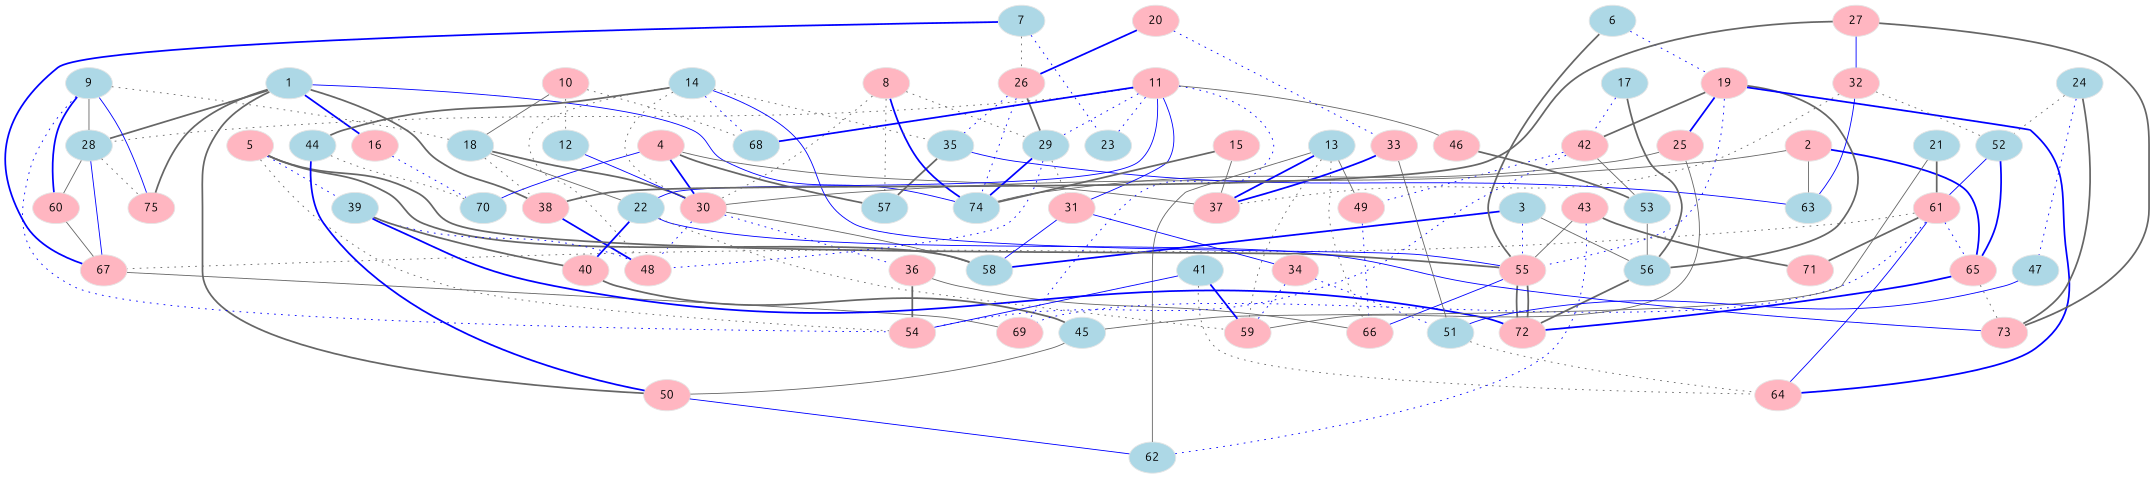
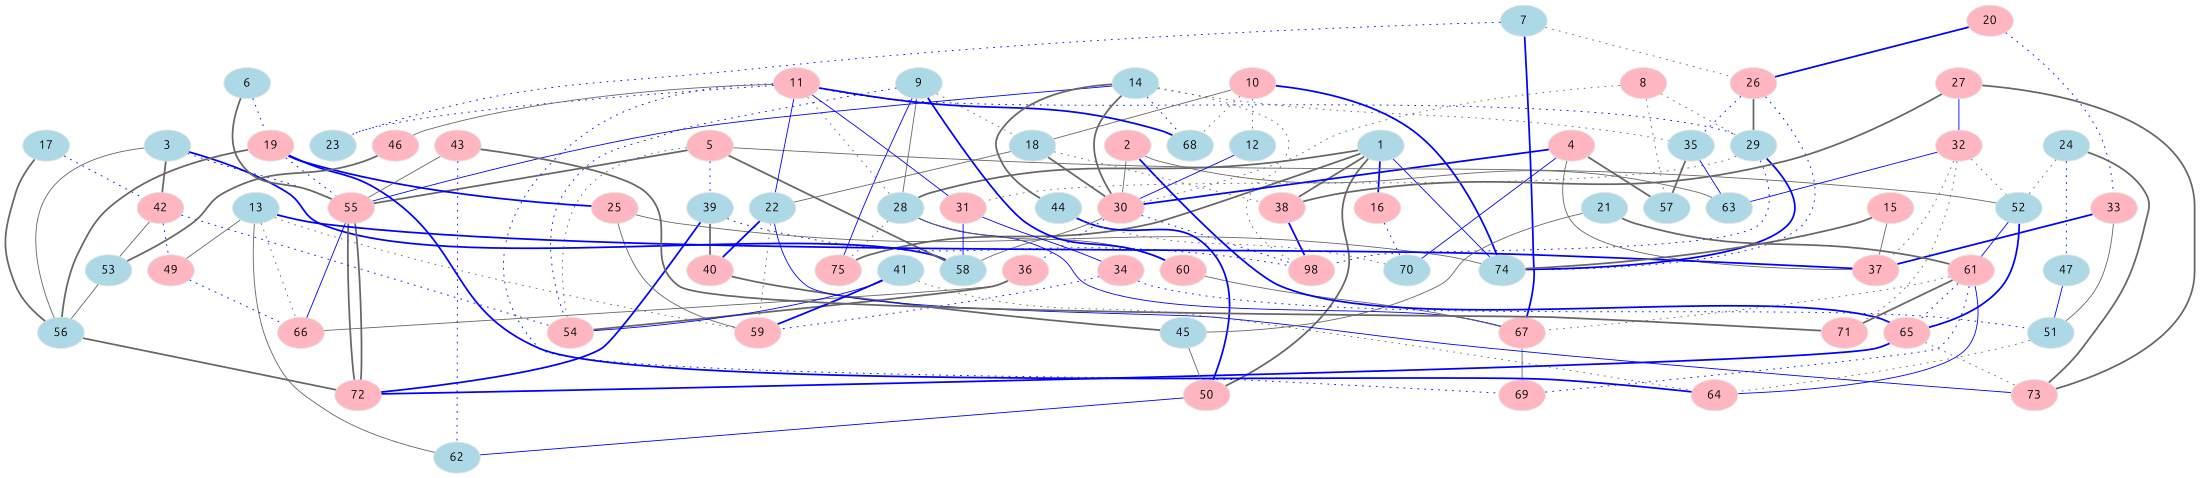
(1655, 114) -> (164, 180)
(625, 150) -> (1094, 142)
(915, 155) -> (1415, 133)
none -> (1334, 169)
none -> (1934, 245)
(648, 270) -> (1312, 270)
